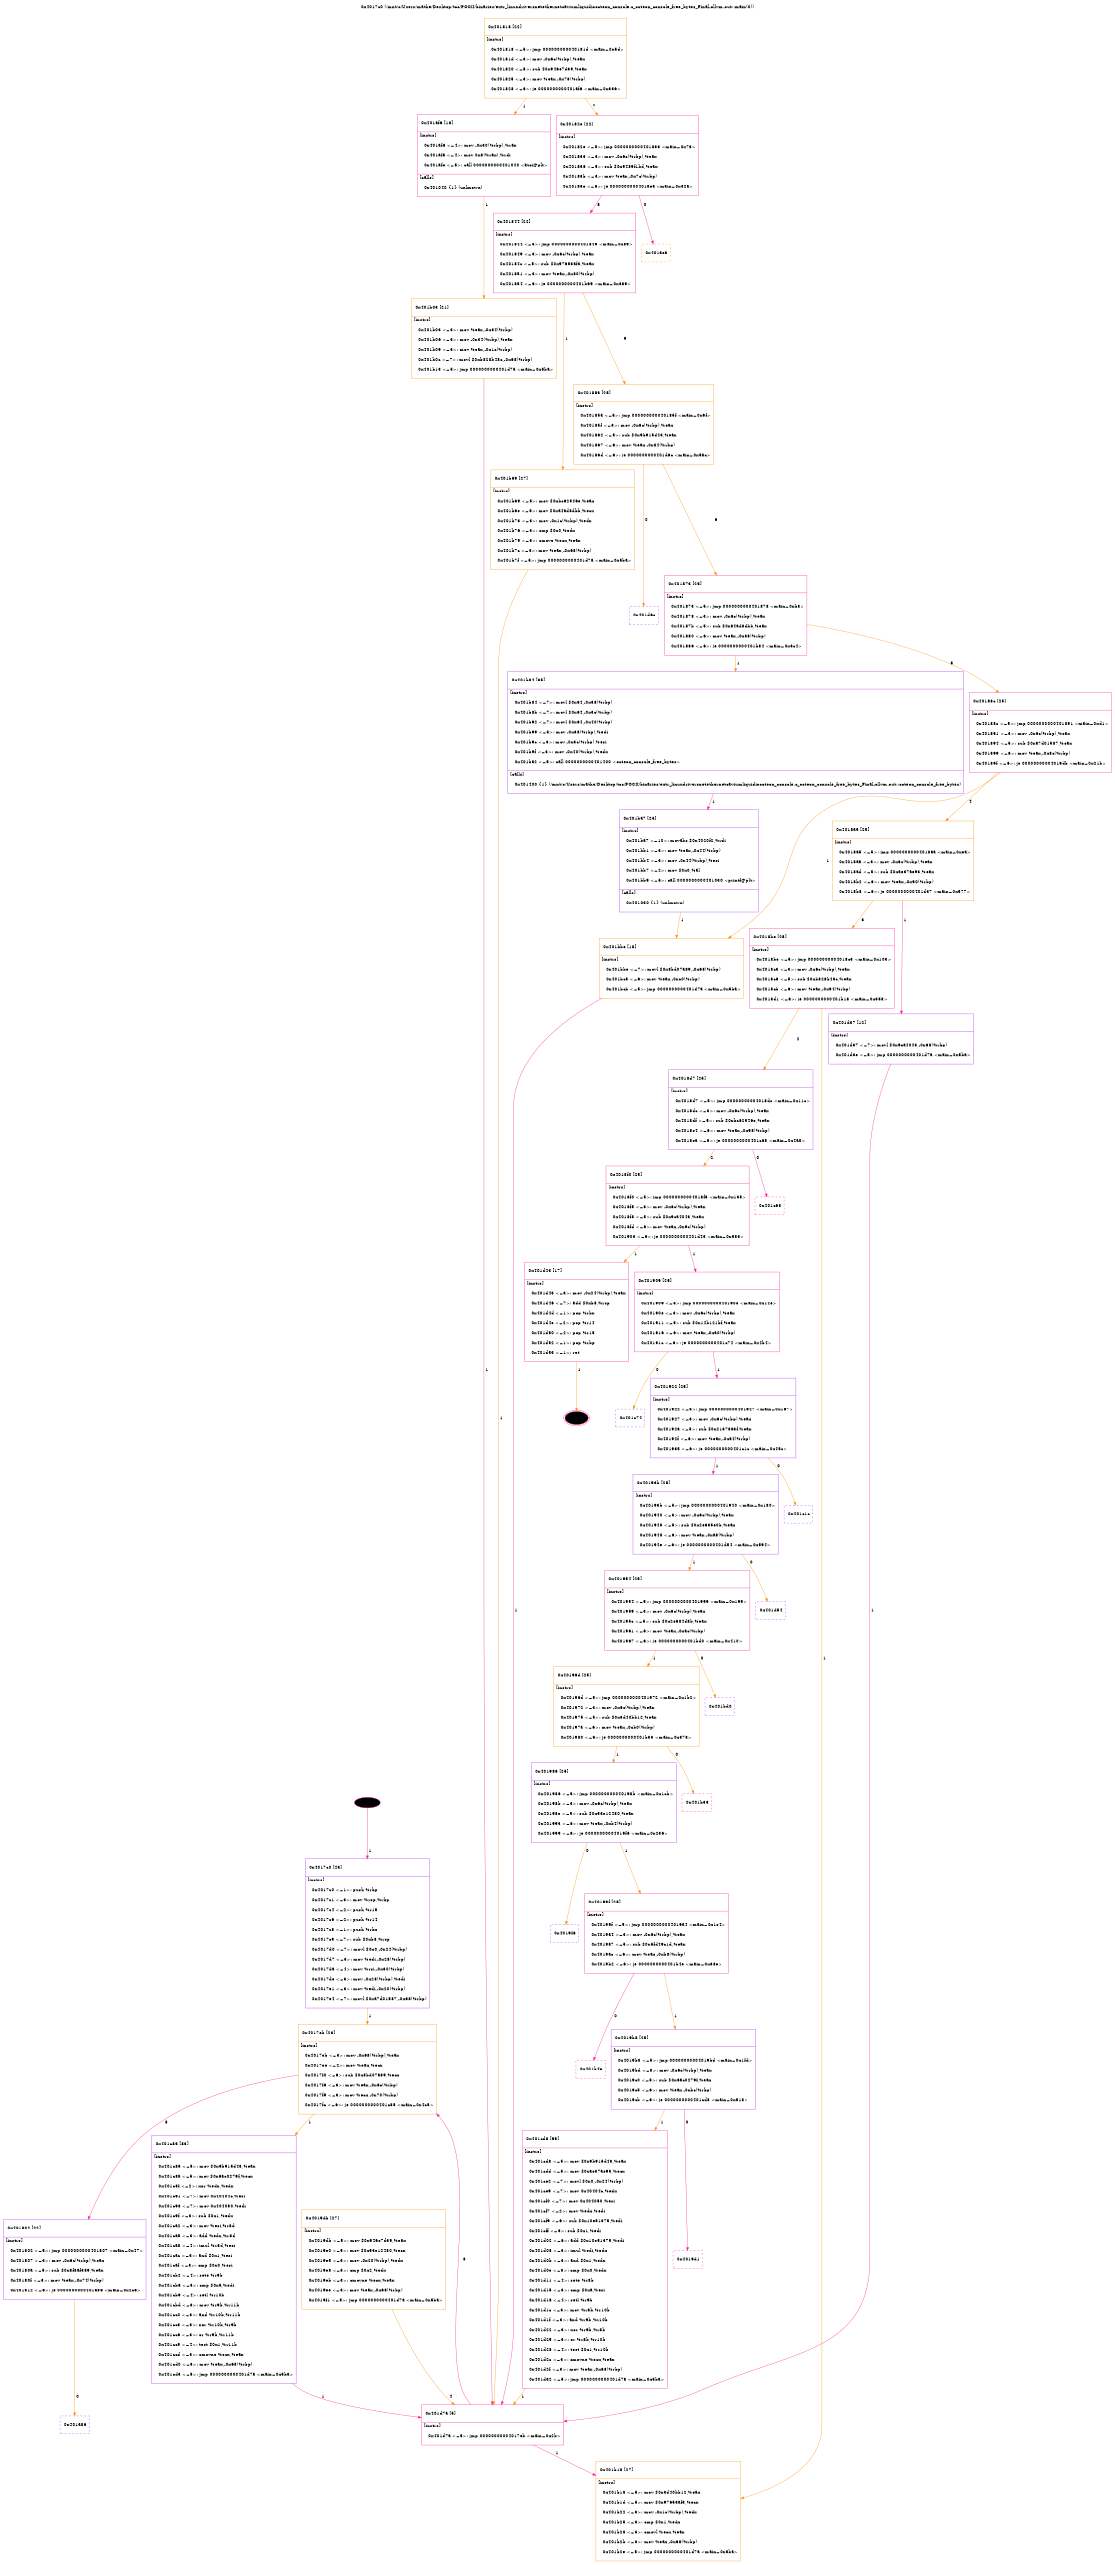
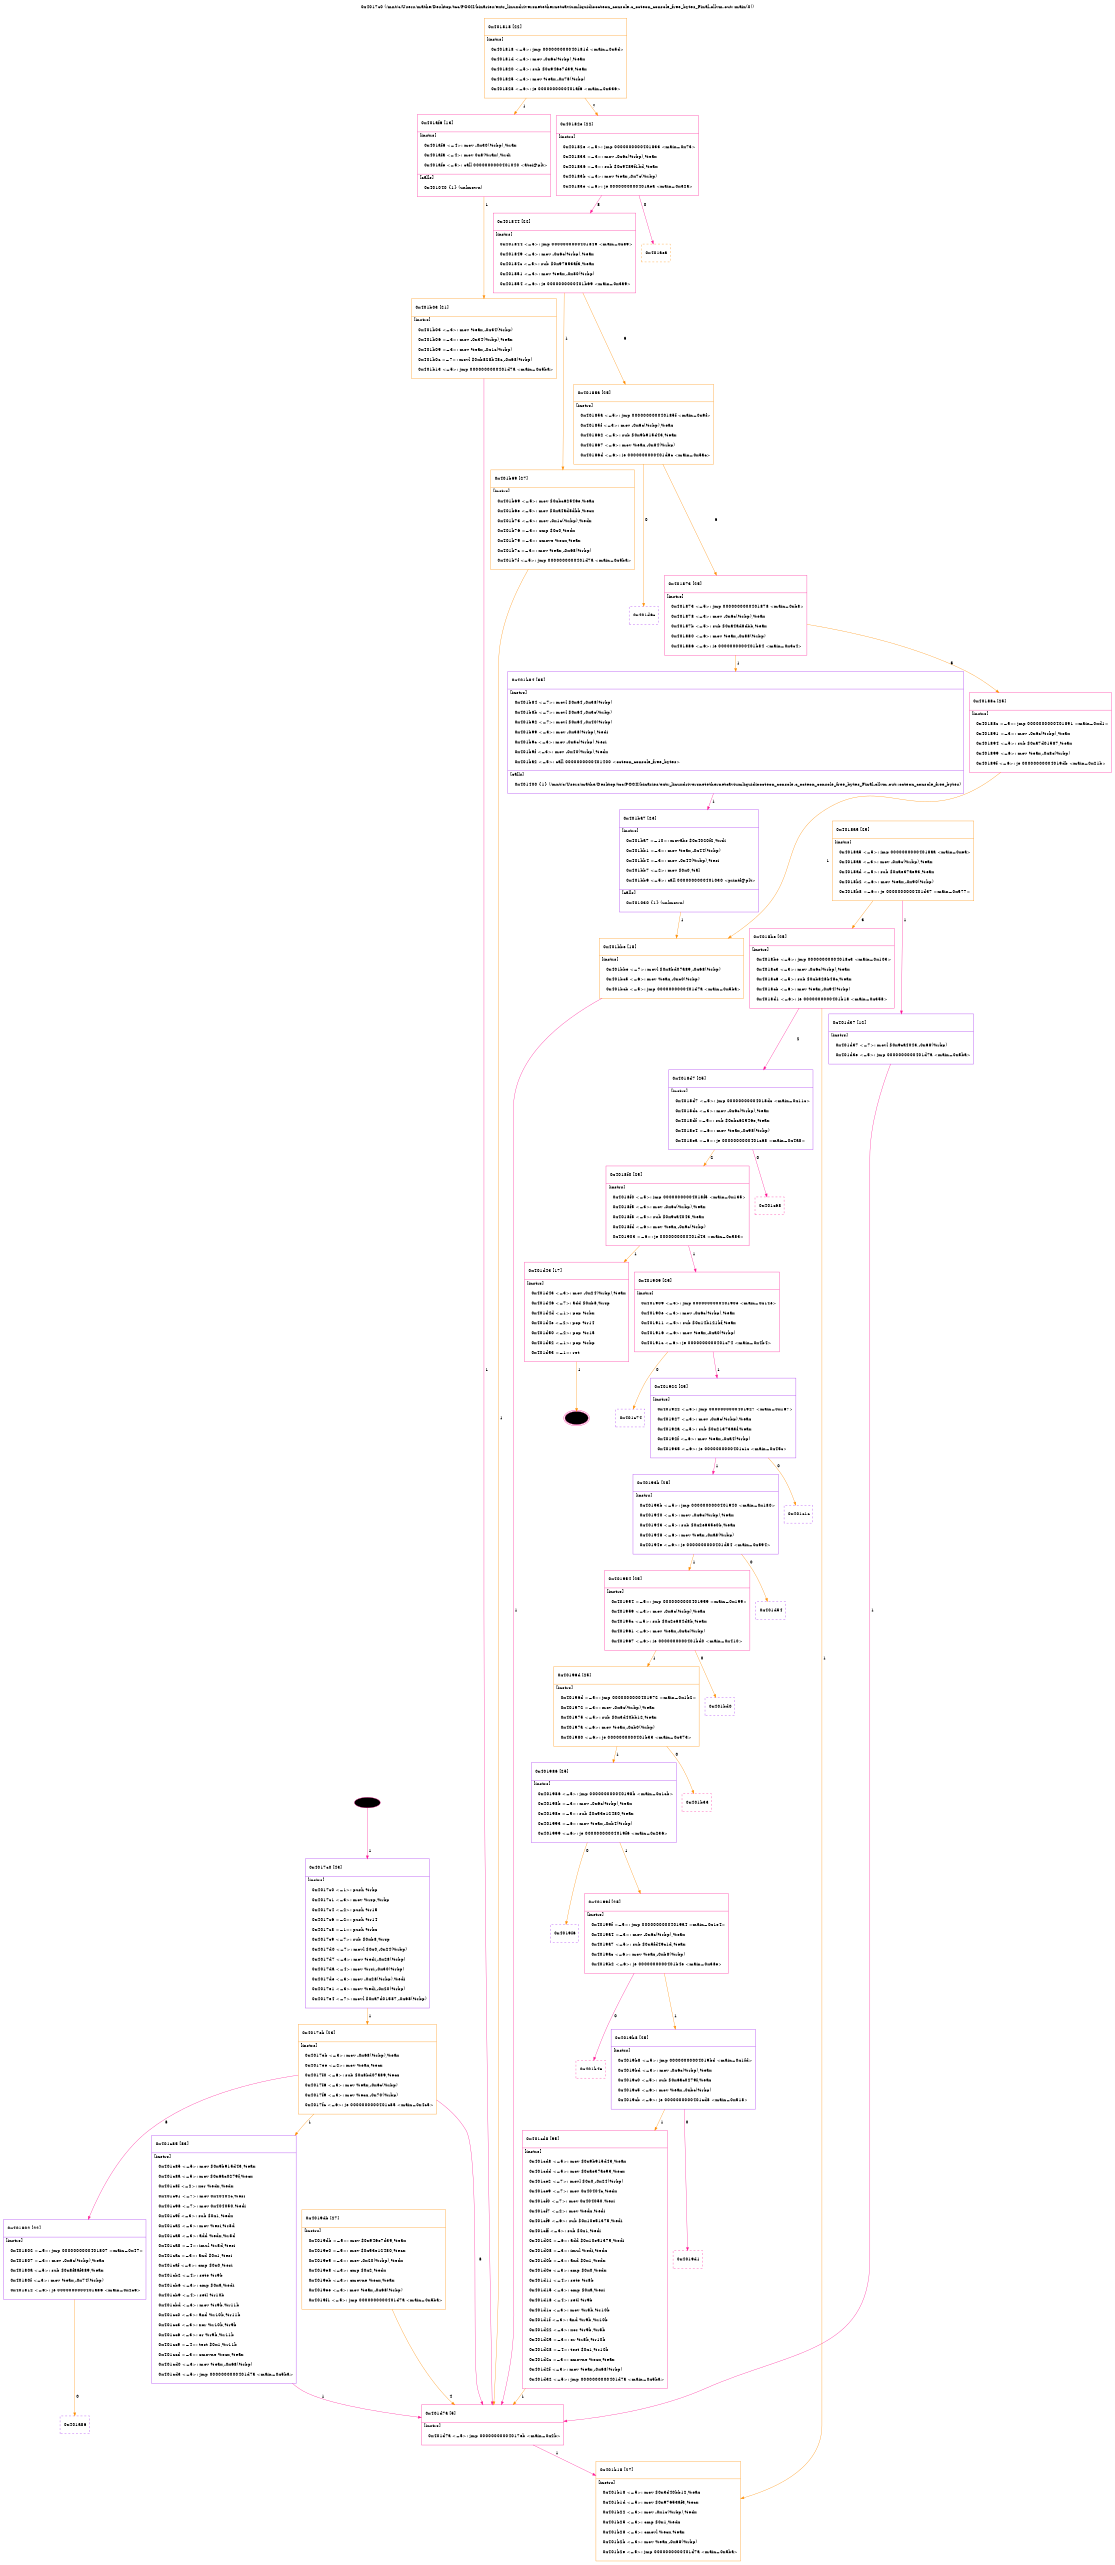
(973, 796) -> none
(782, 1038) -> (782, 1038)
(458, 2260) -> (475, 2245)
